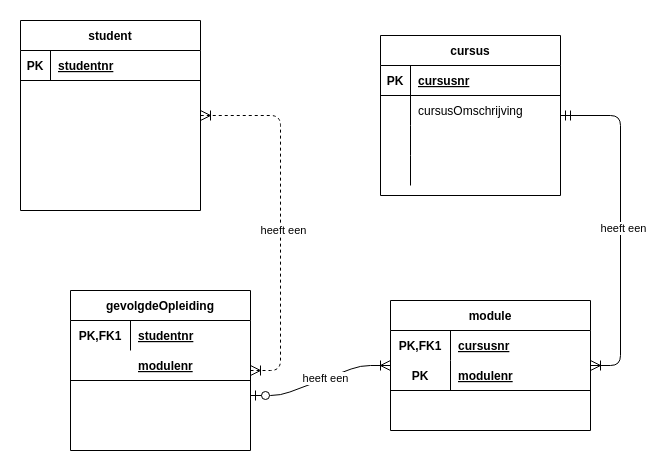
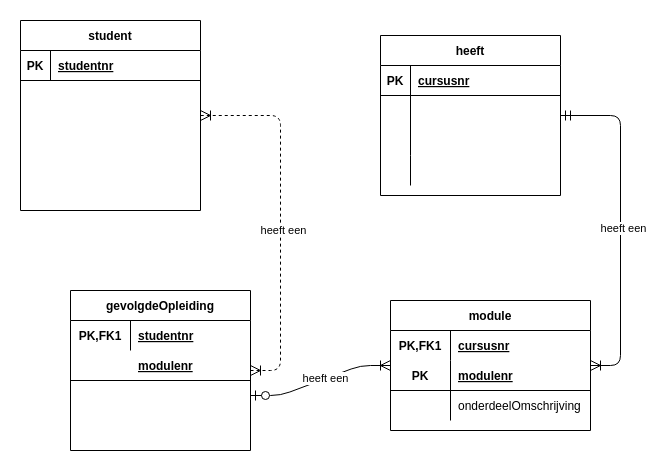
(470, 51) -> (470, 51)
(486, 111) -> none
none -> (521, 406)
